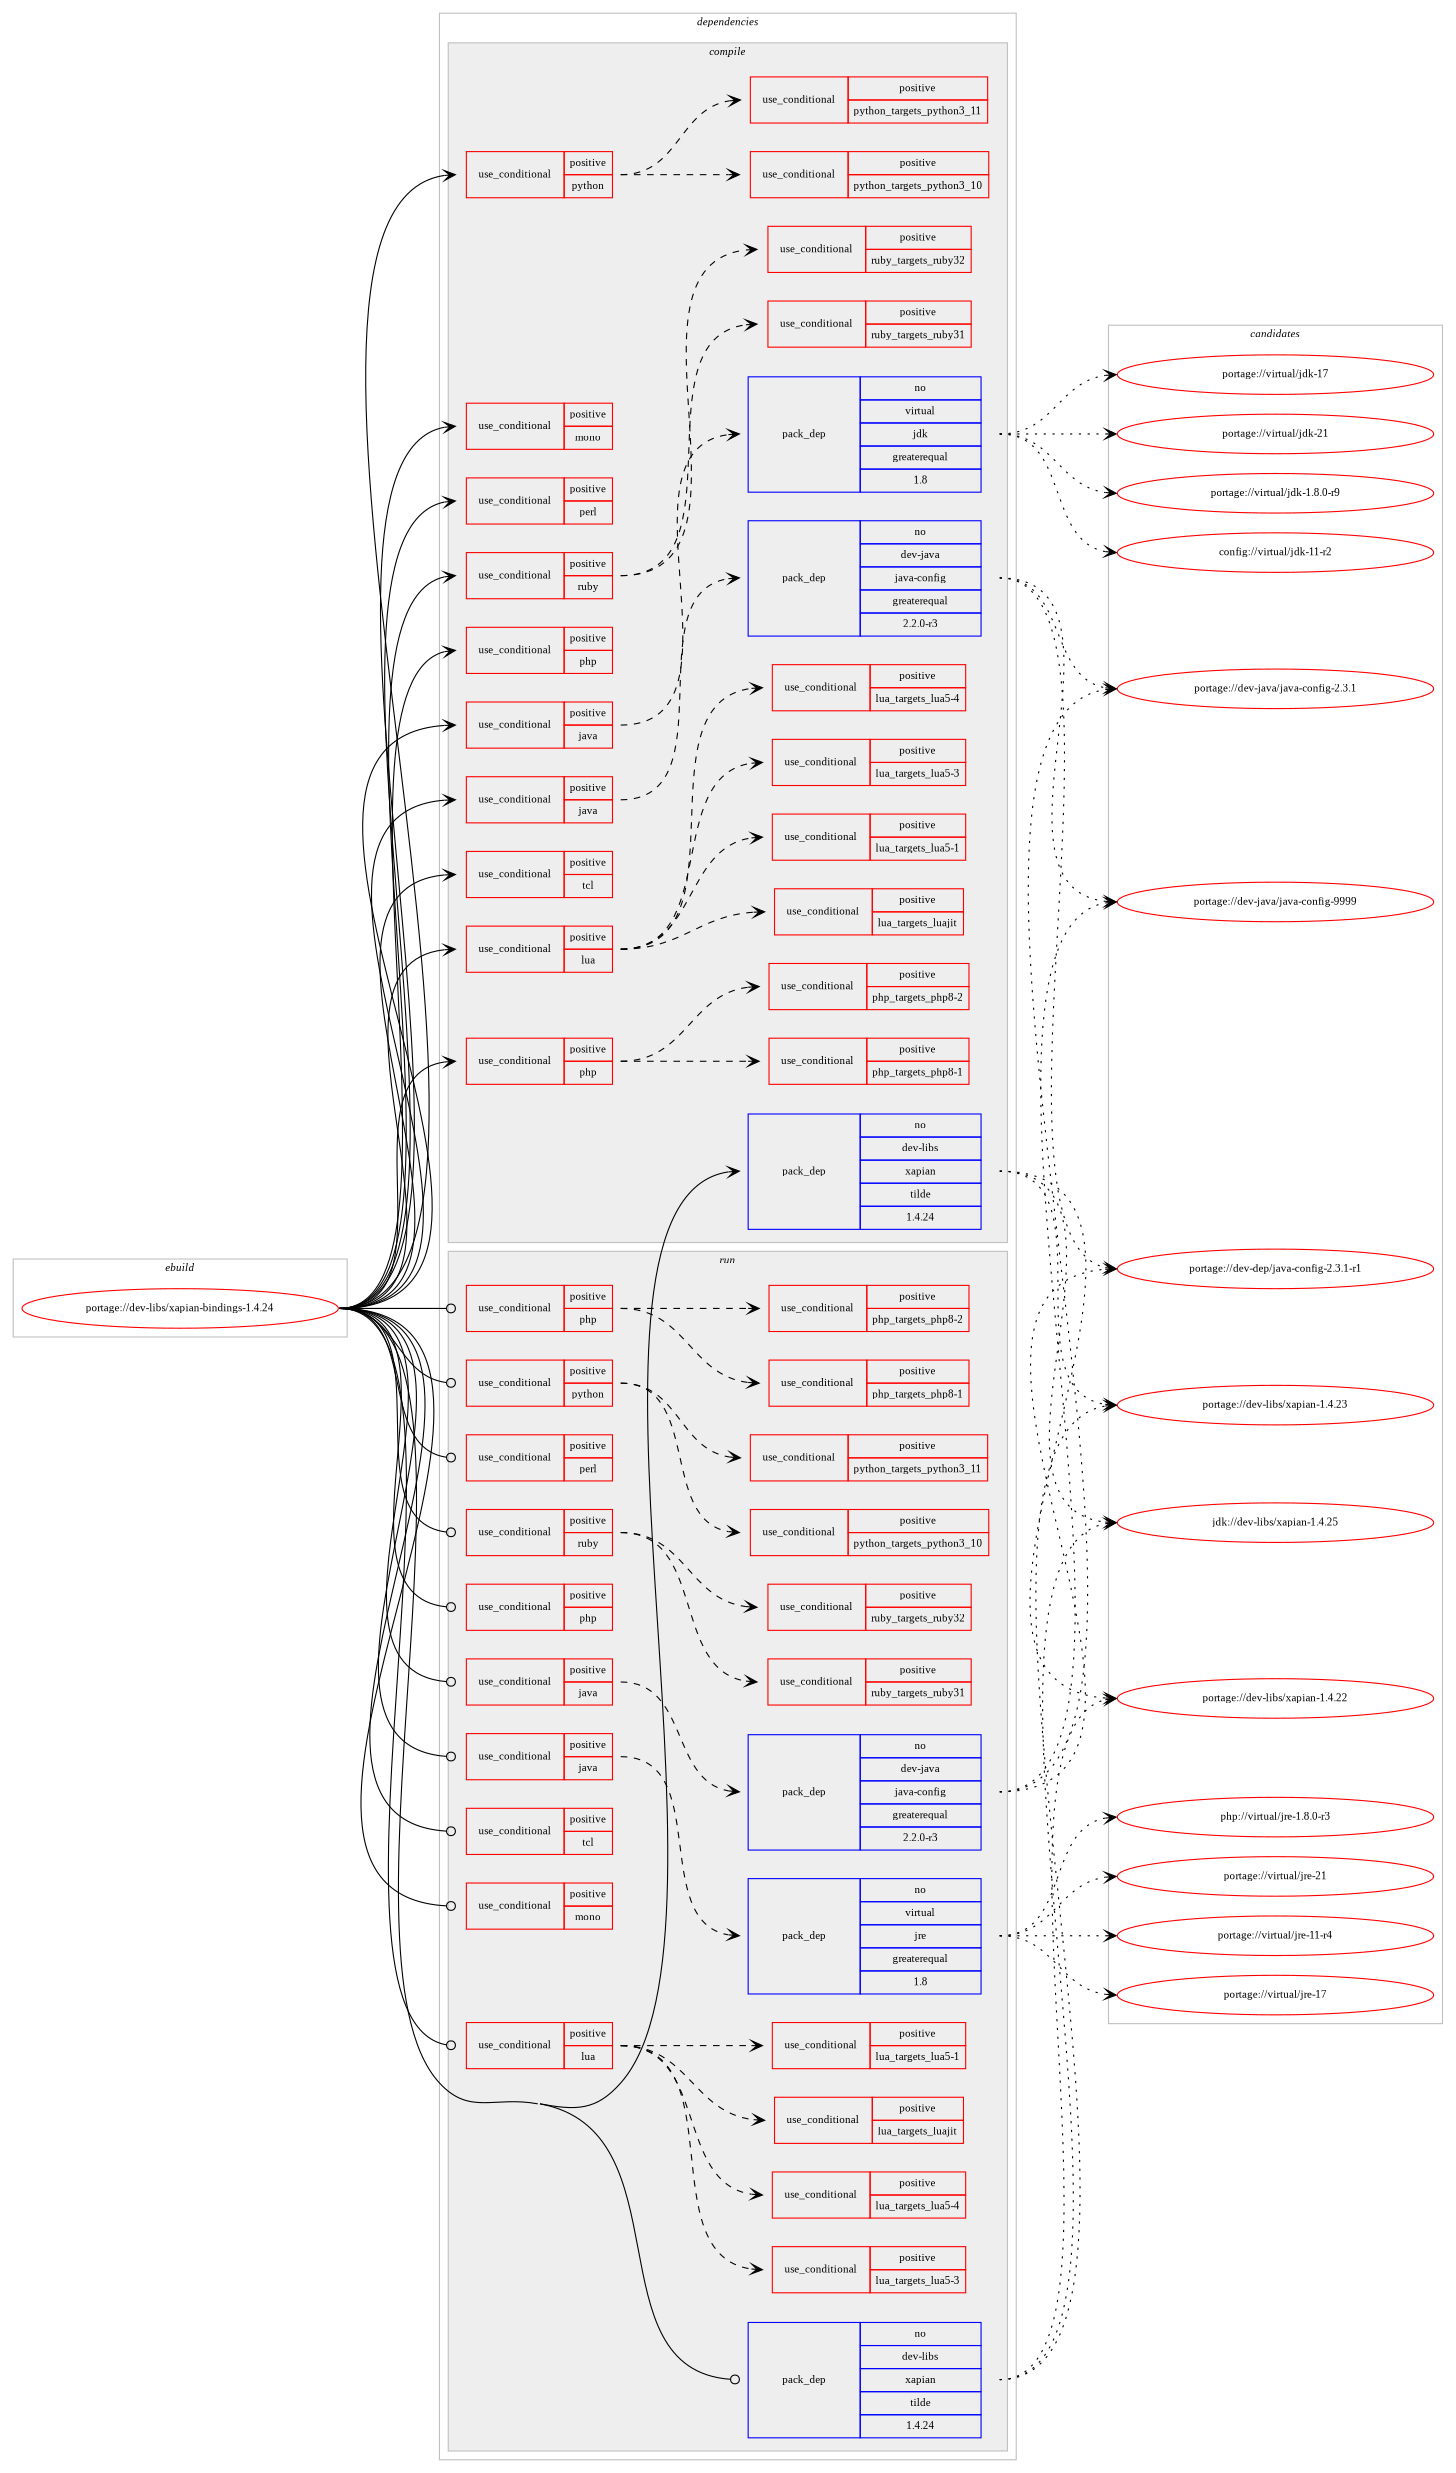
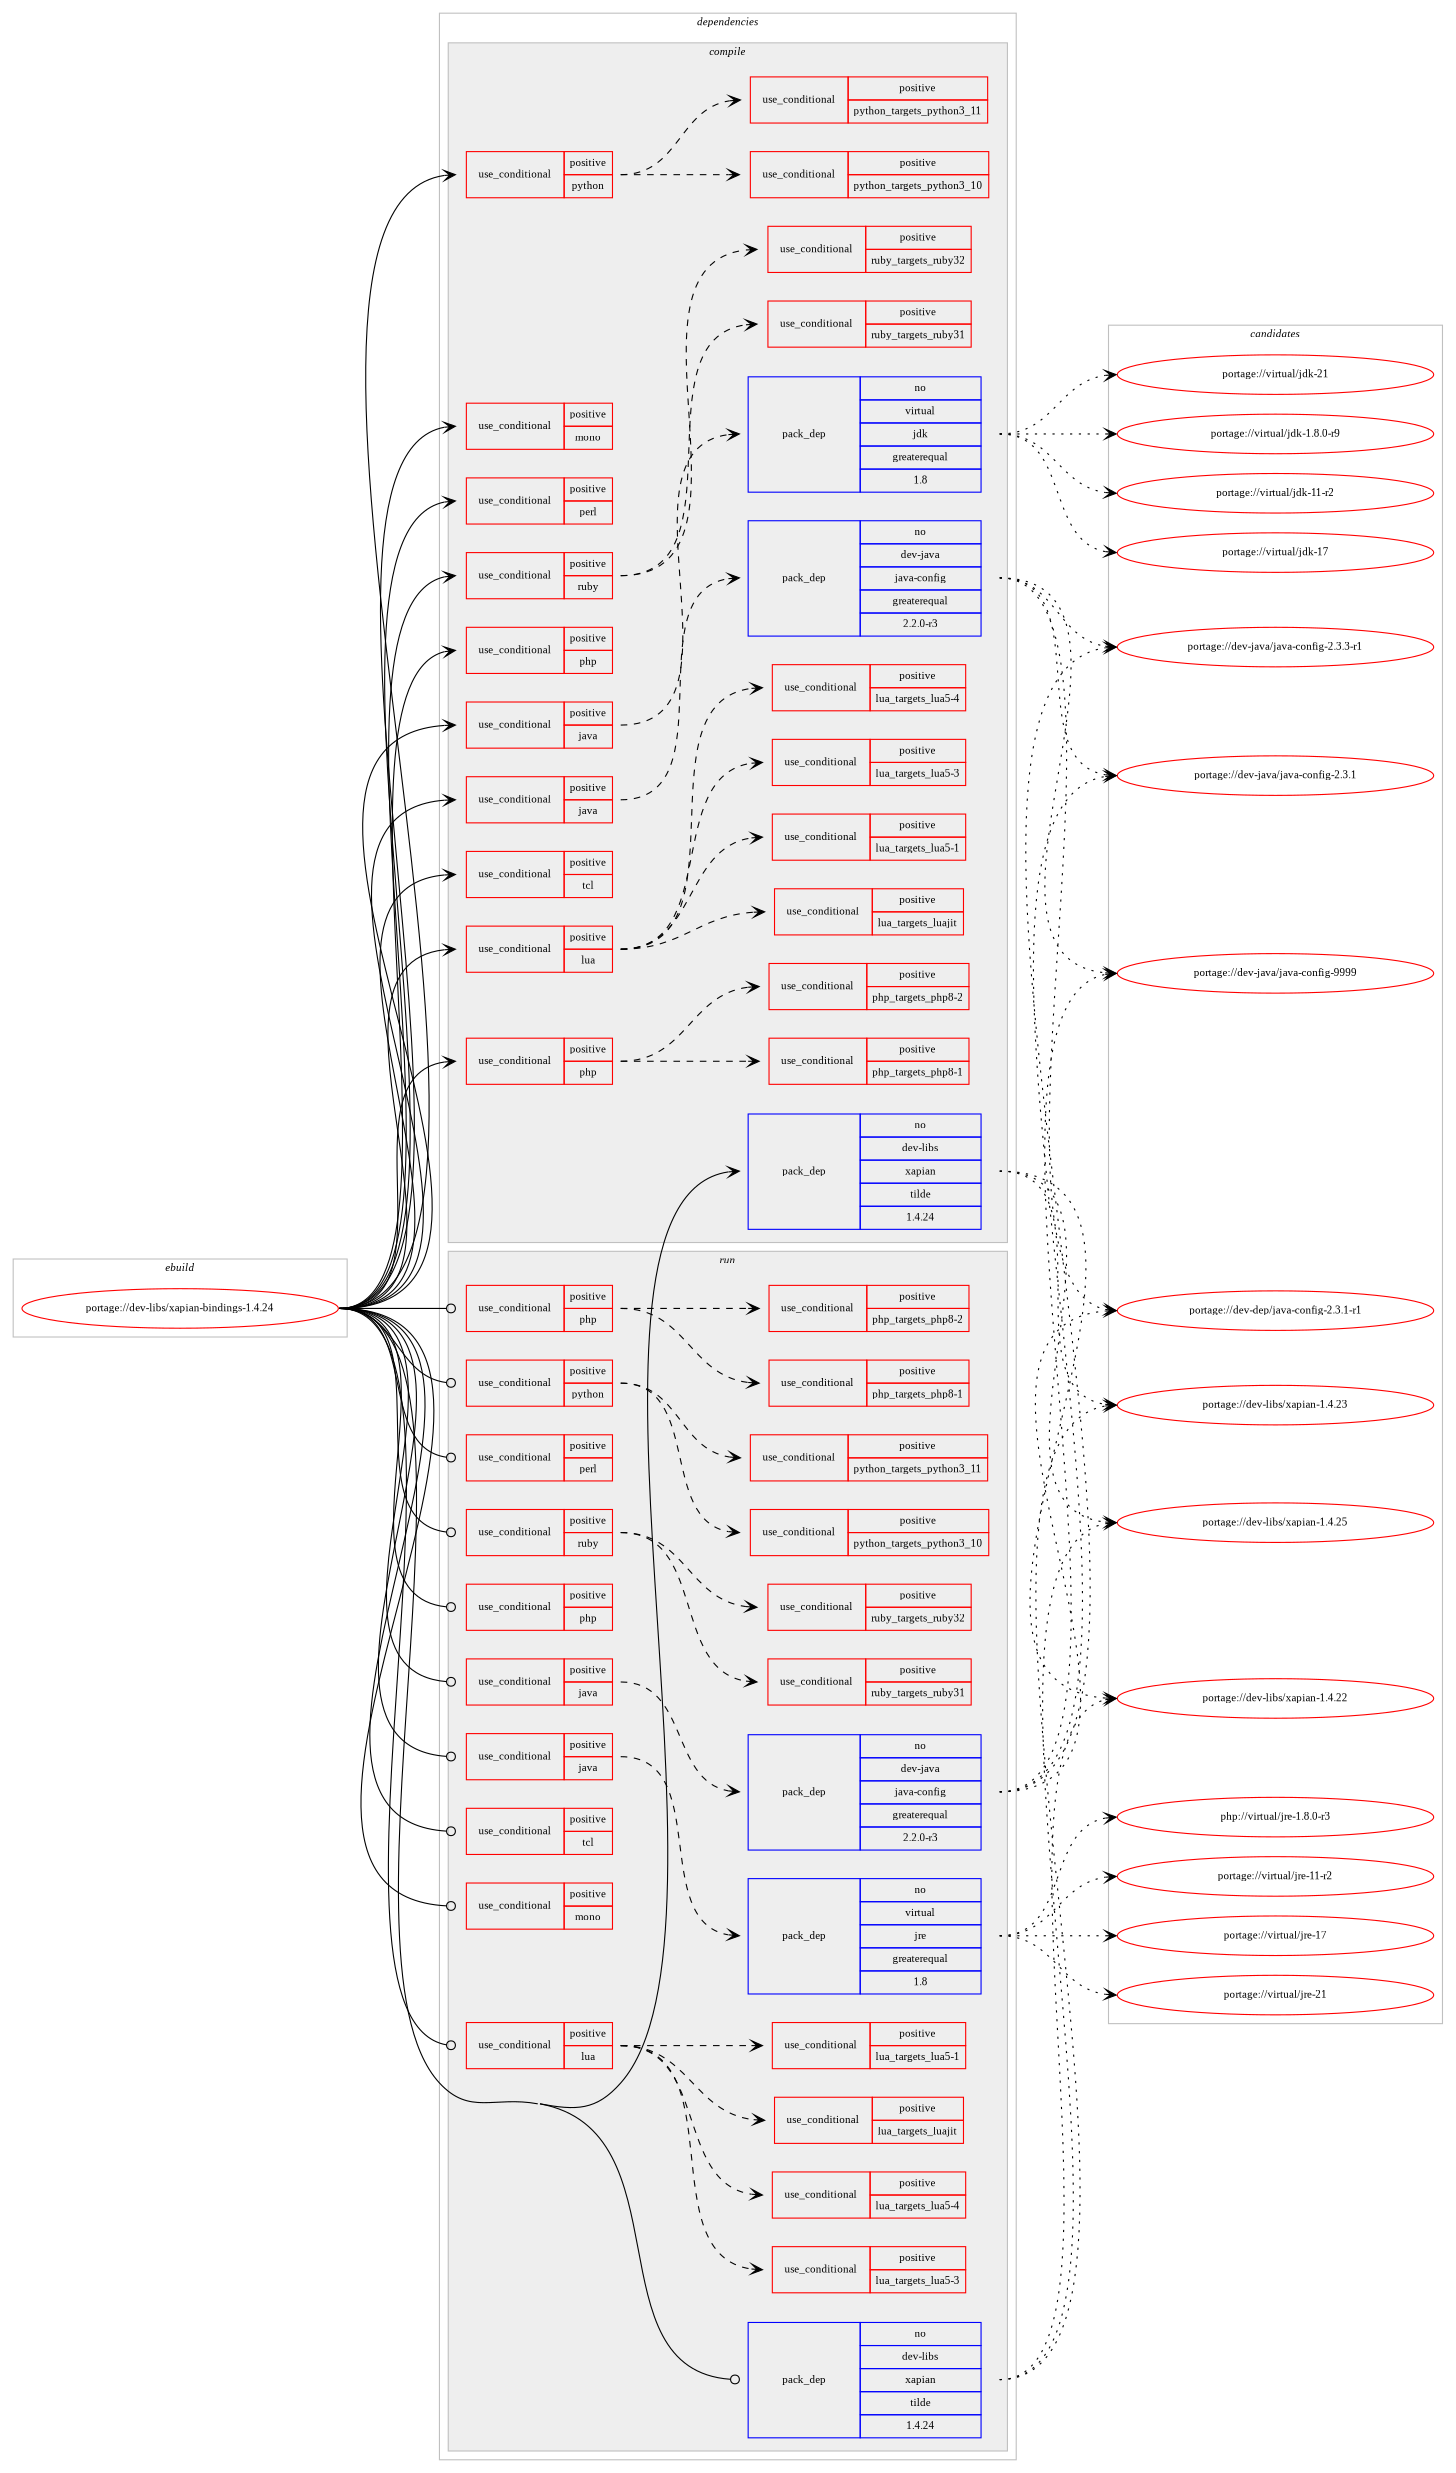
(1275, 553) -> (1275, 493)
none -> (1275, 647)
(1275, 1523) -> (1275, 1523)
(1275, 1936) -> (1275, 1876)
